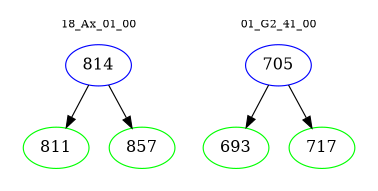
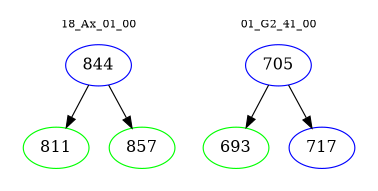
(99, 65) -> (99, 65)
(322, 148) -> (322, 148)
